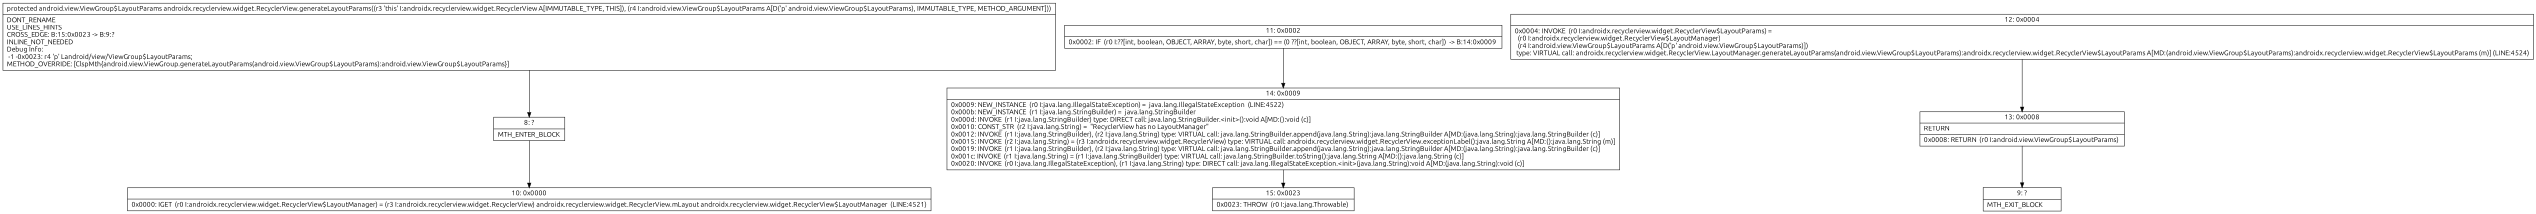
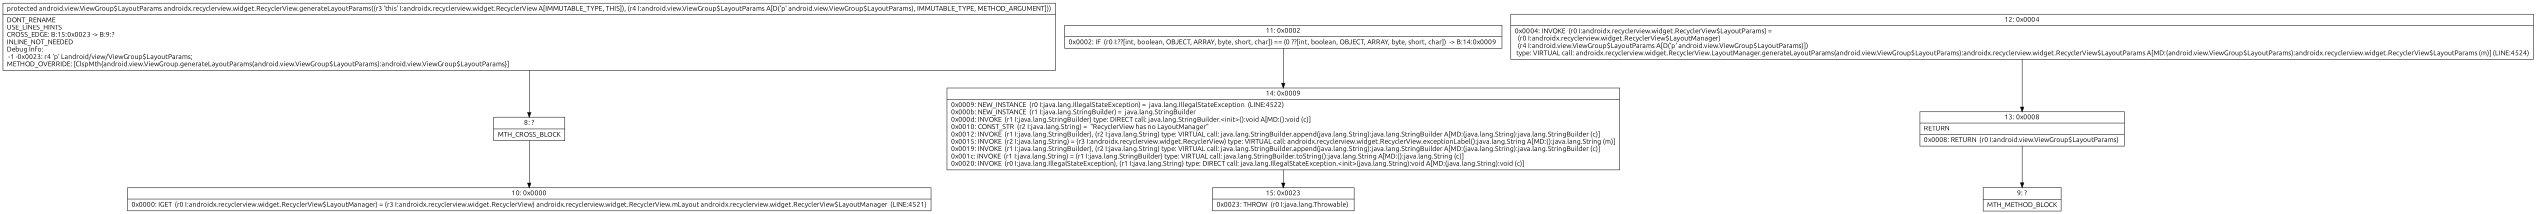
(529, 135) -> (529, 135)
(2015, 205) -> (2022, 205)
